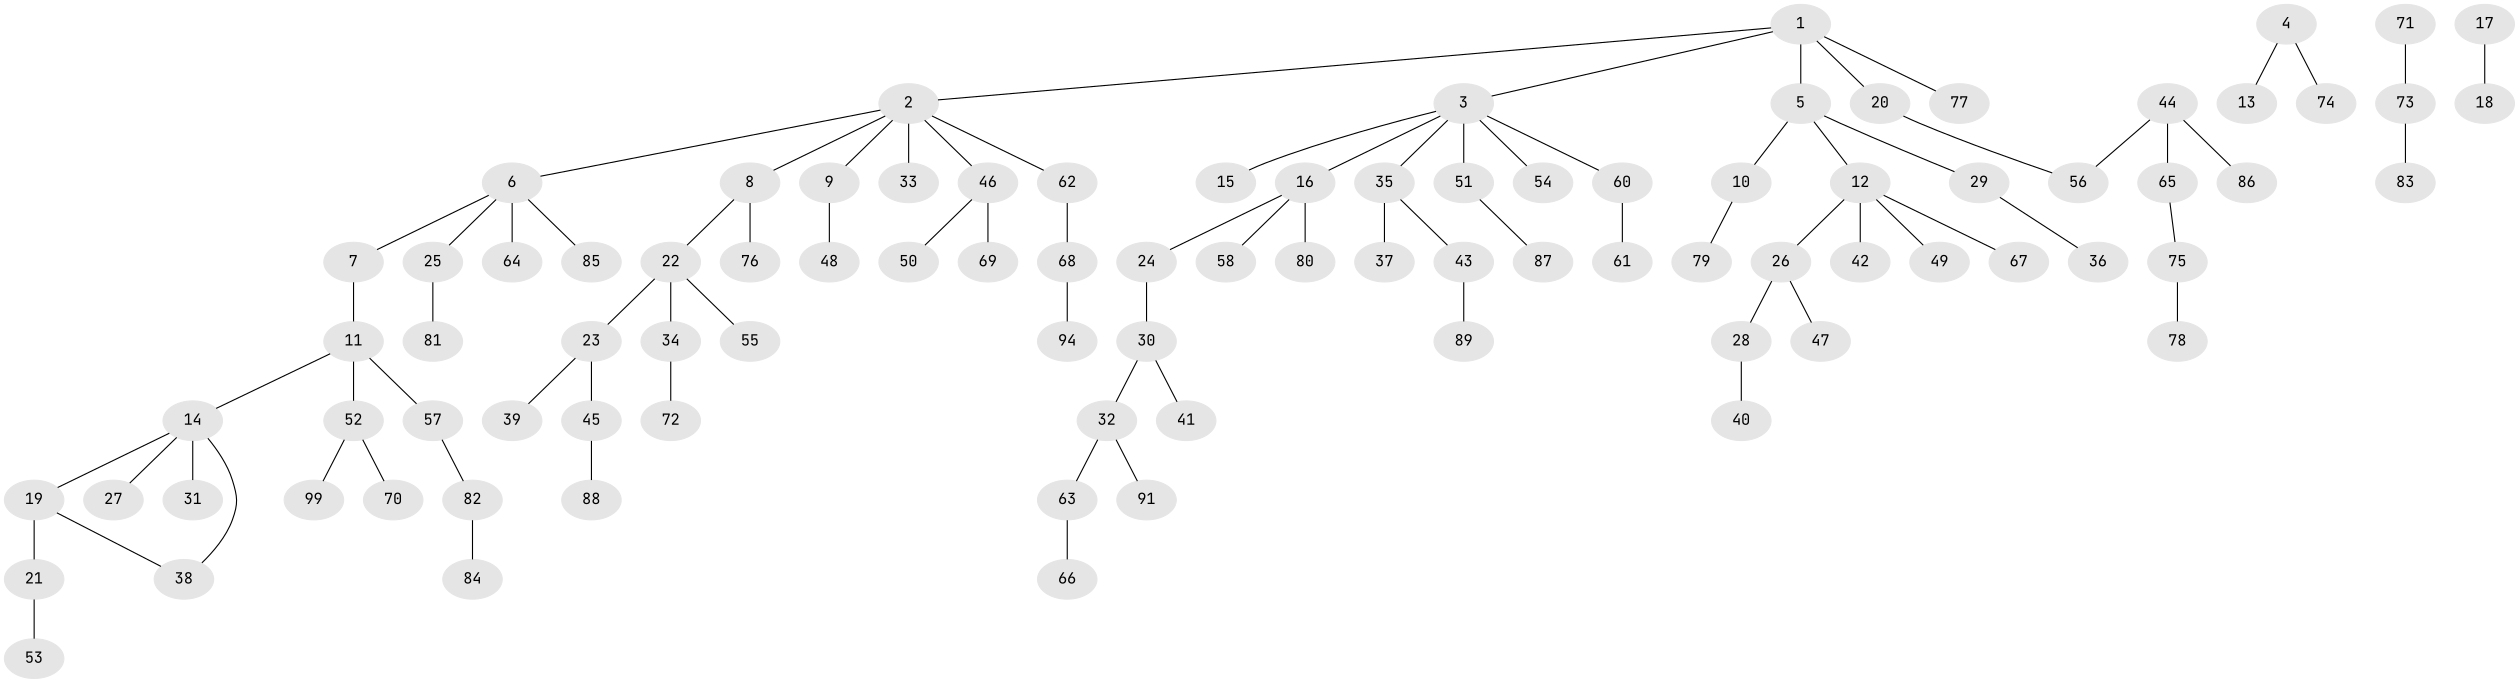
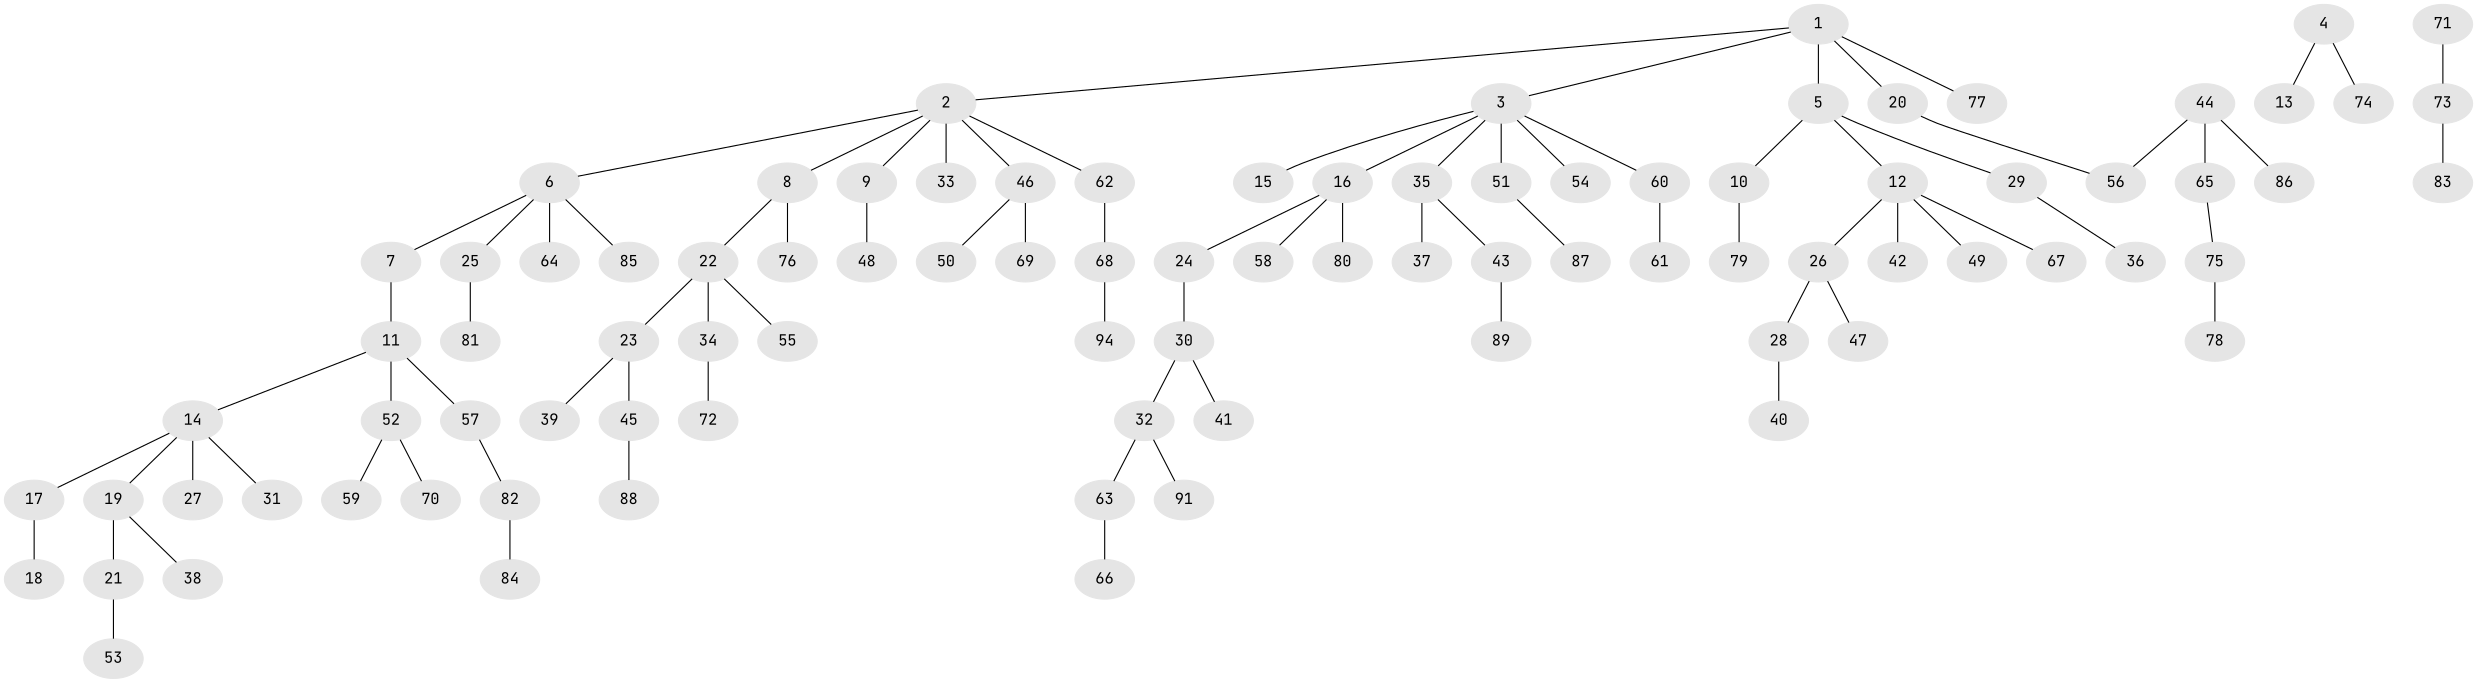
(314, 500) -> (351, 500)
(236, 502) -> (113, 460)
